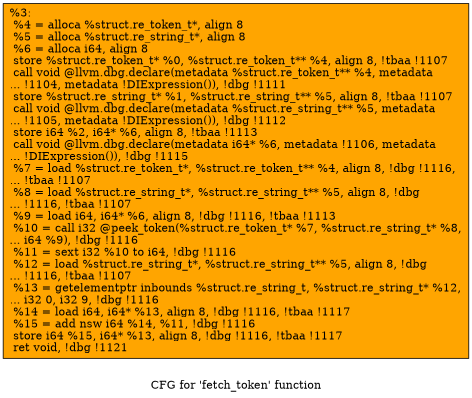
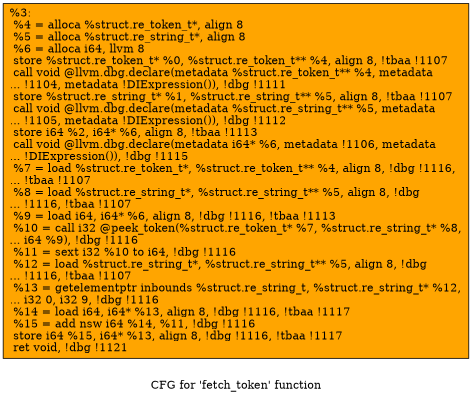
(79, 49) -> (77, 49)
